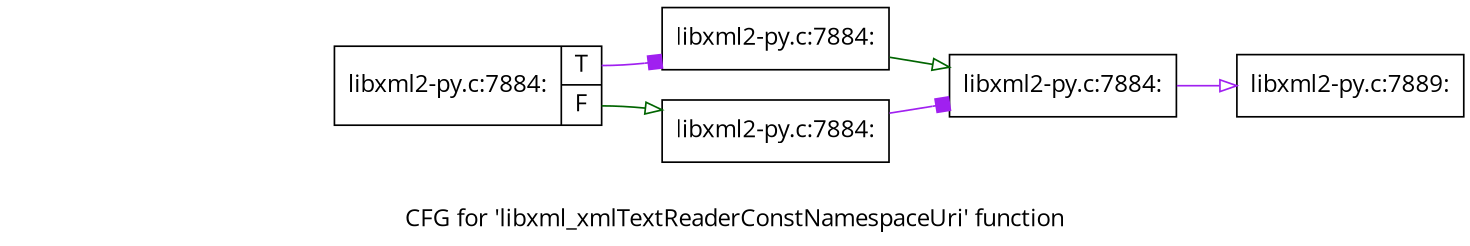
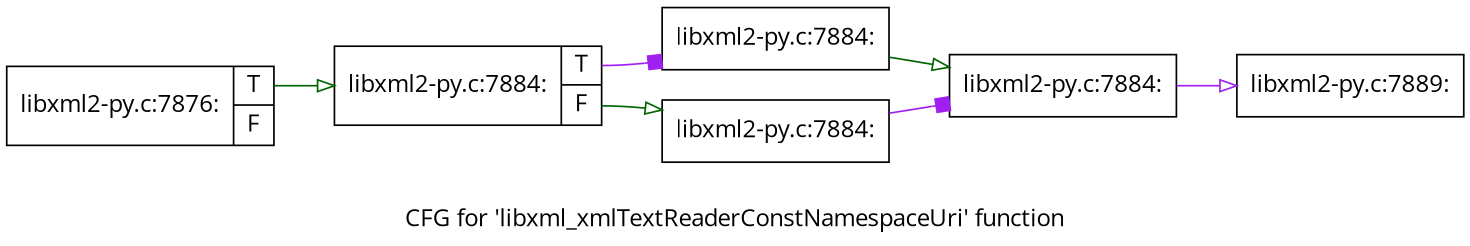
none -> (140, 106)
